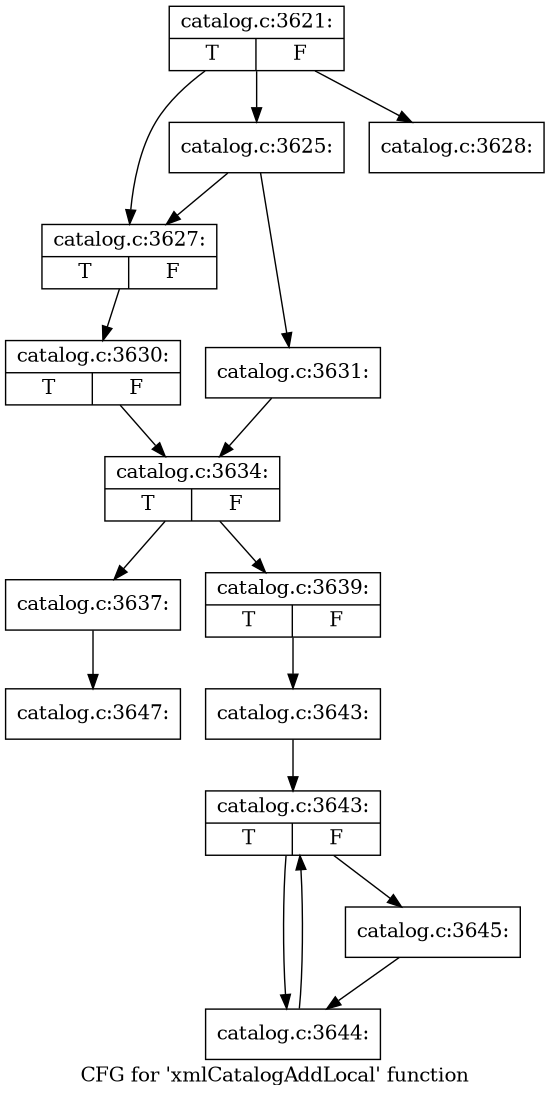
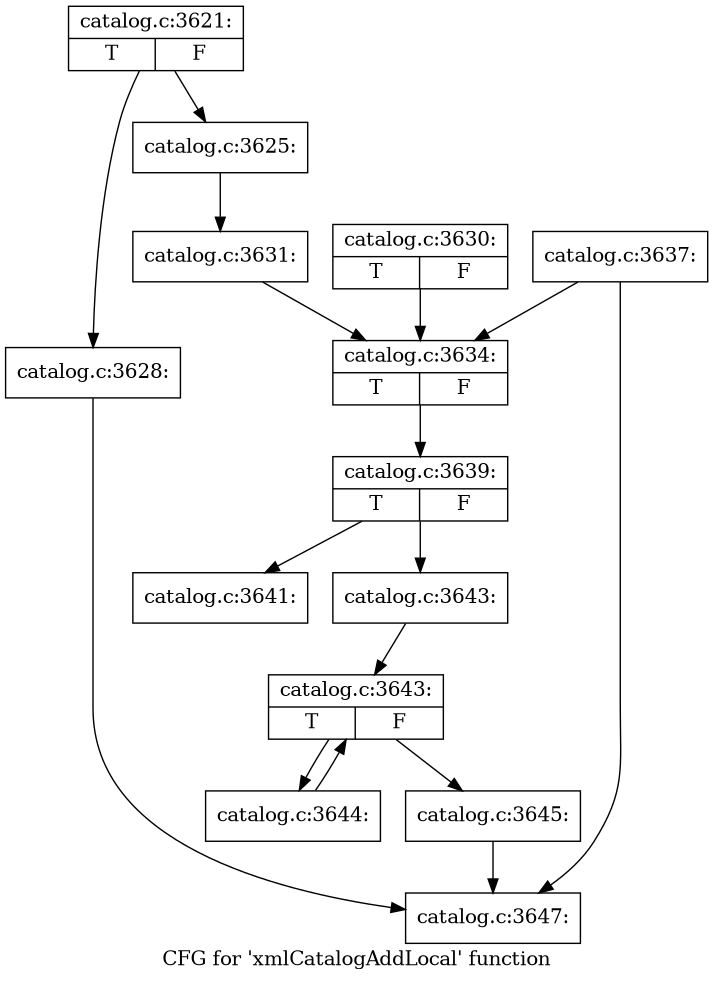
(129, 257) -> none
(144, 545) -> (533, 308)
none -> (220, 598)
none -> (100, 747)
(369, 979) -> (493, 860)
